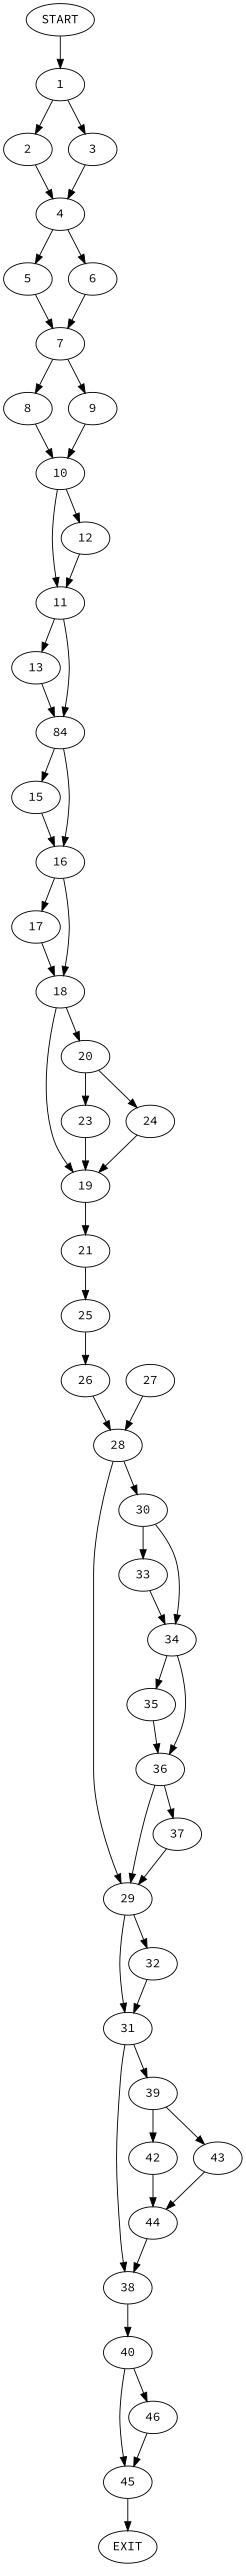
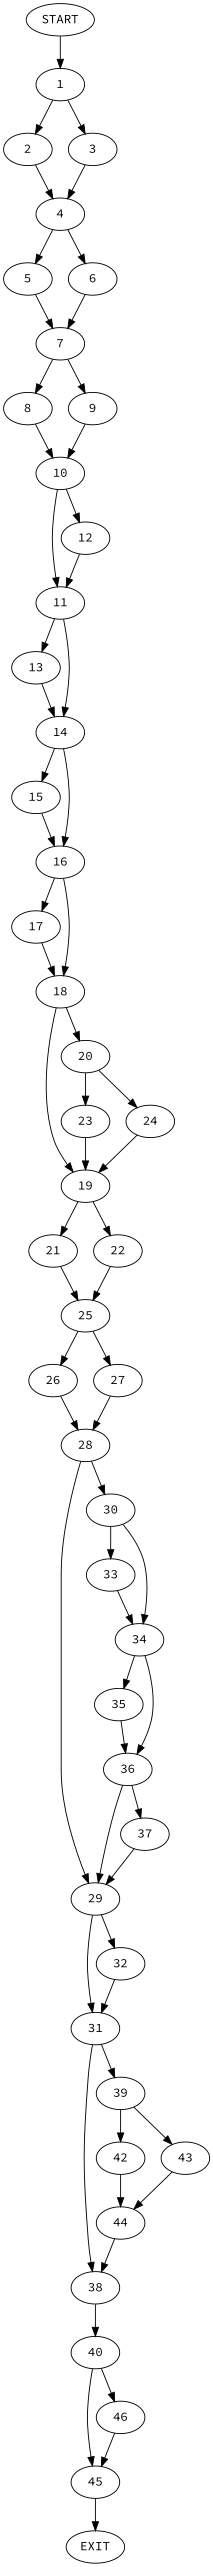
(60, 733) -> (60, 733)
none -> (118, 1251)
none -> (100, 1344)
